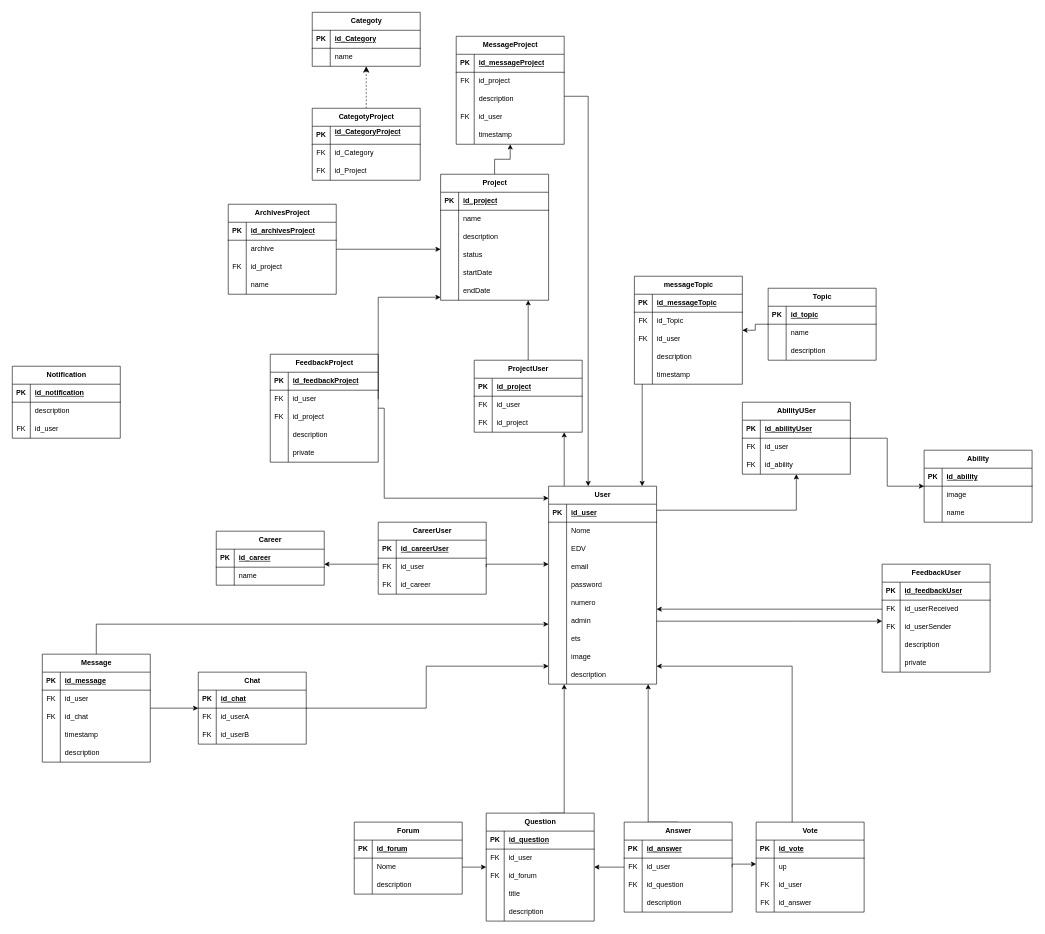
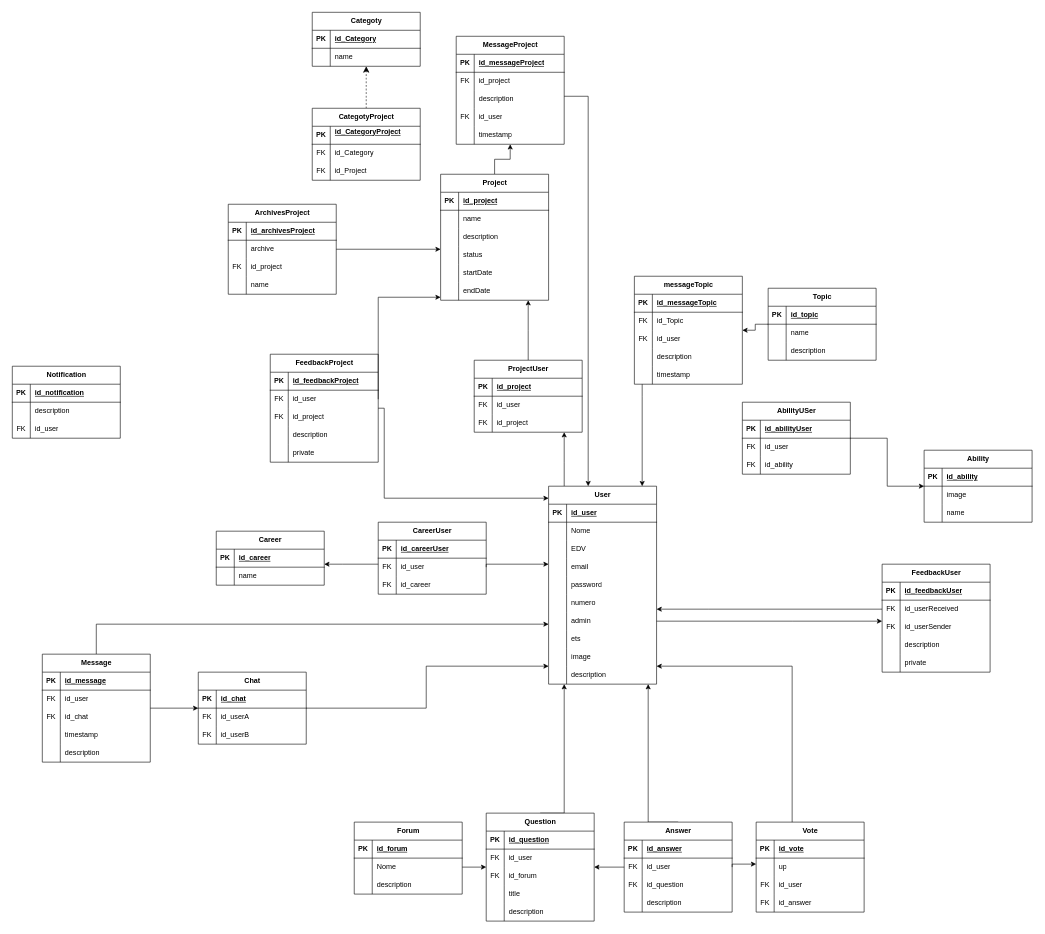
(797, 510) -> none
